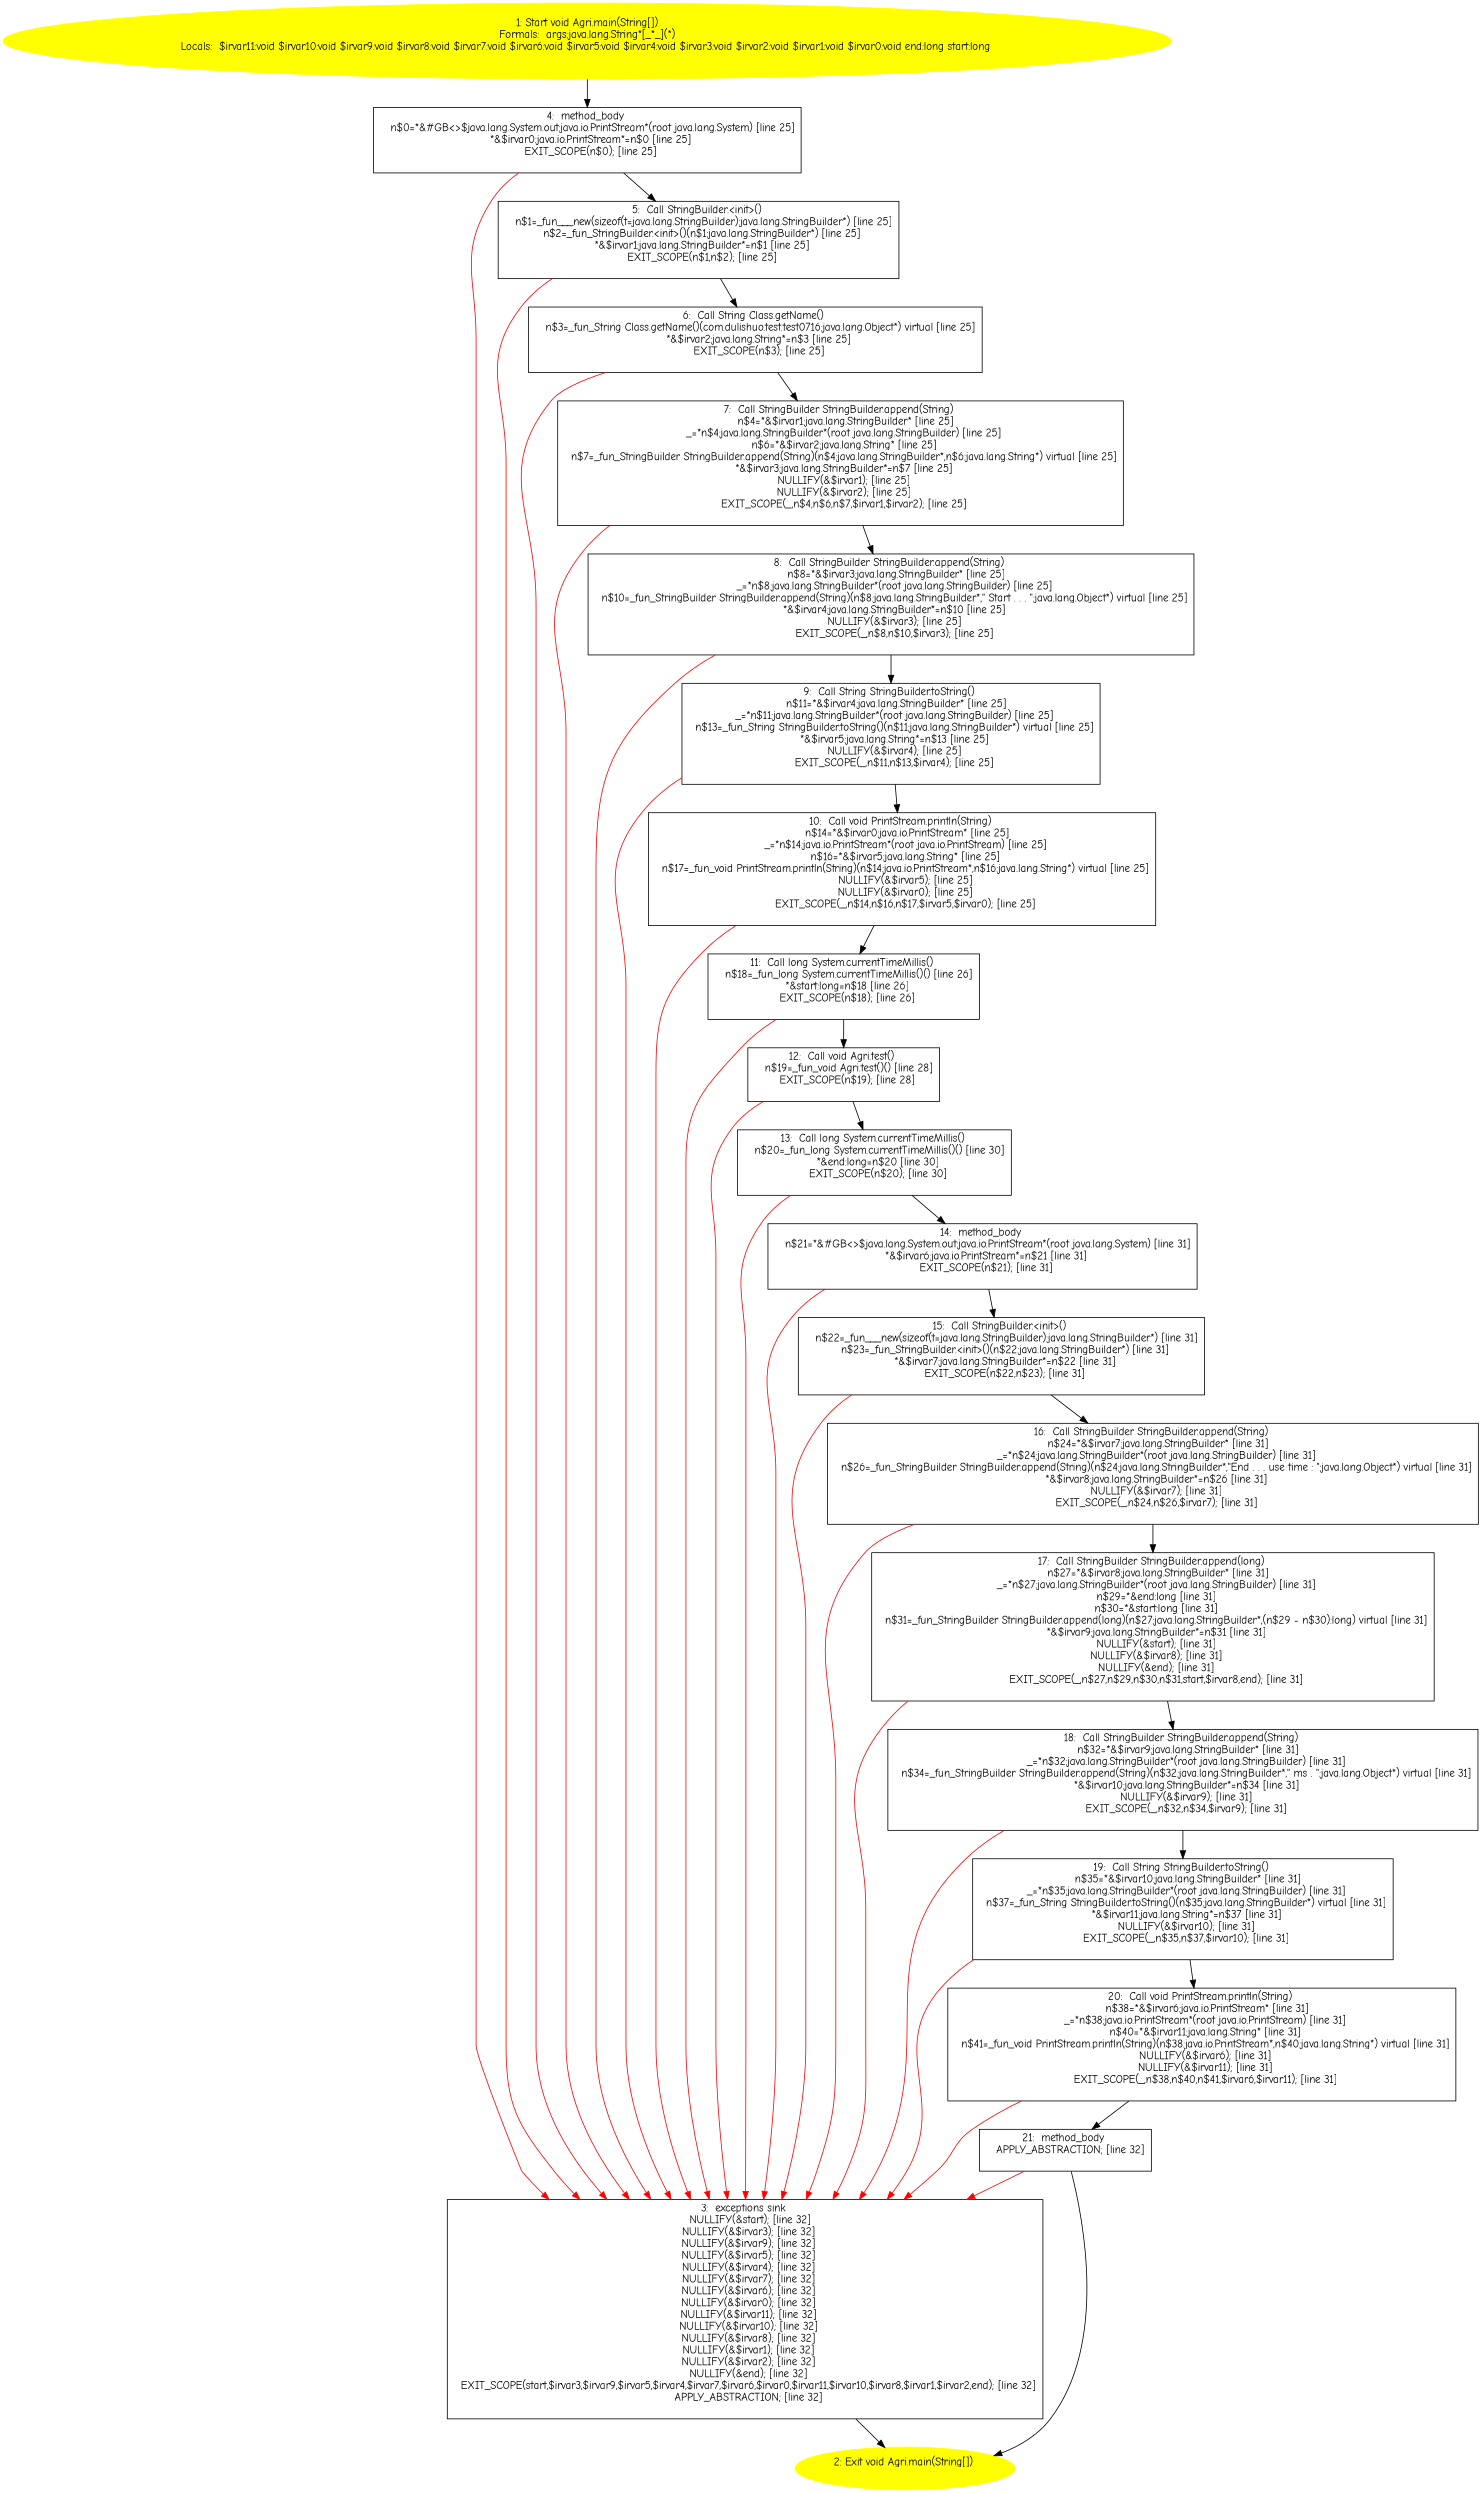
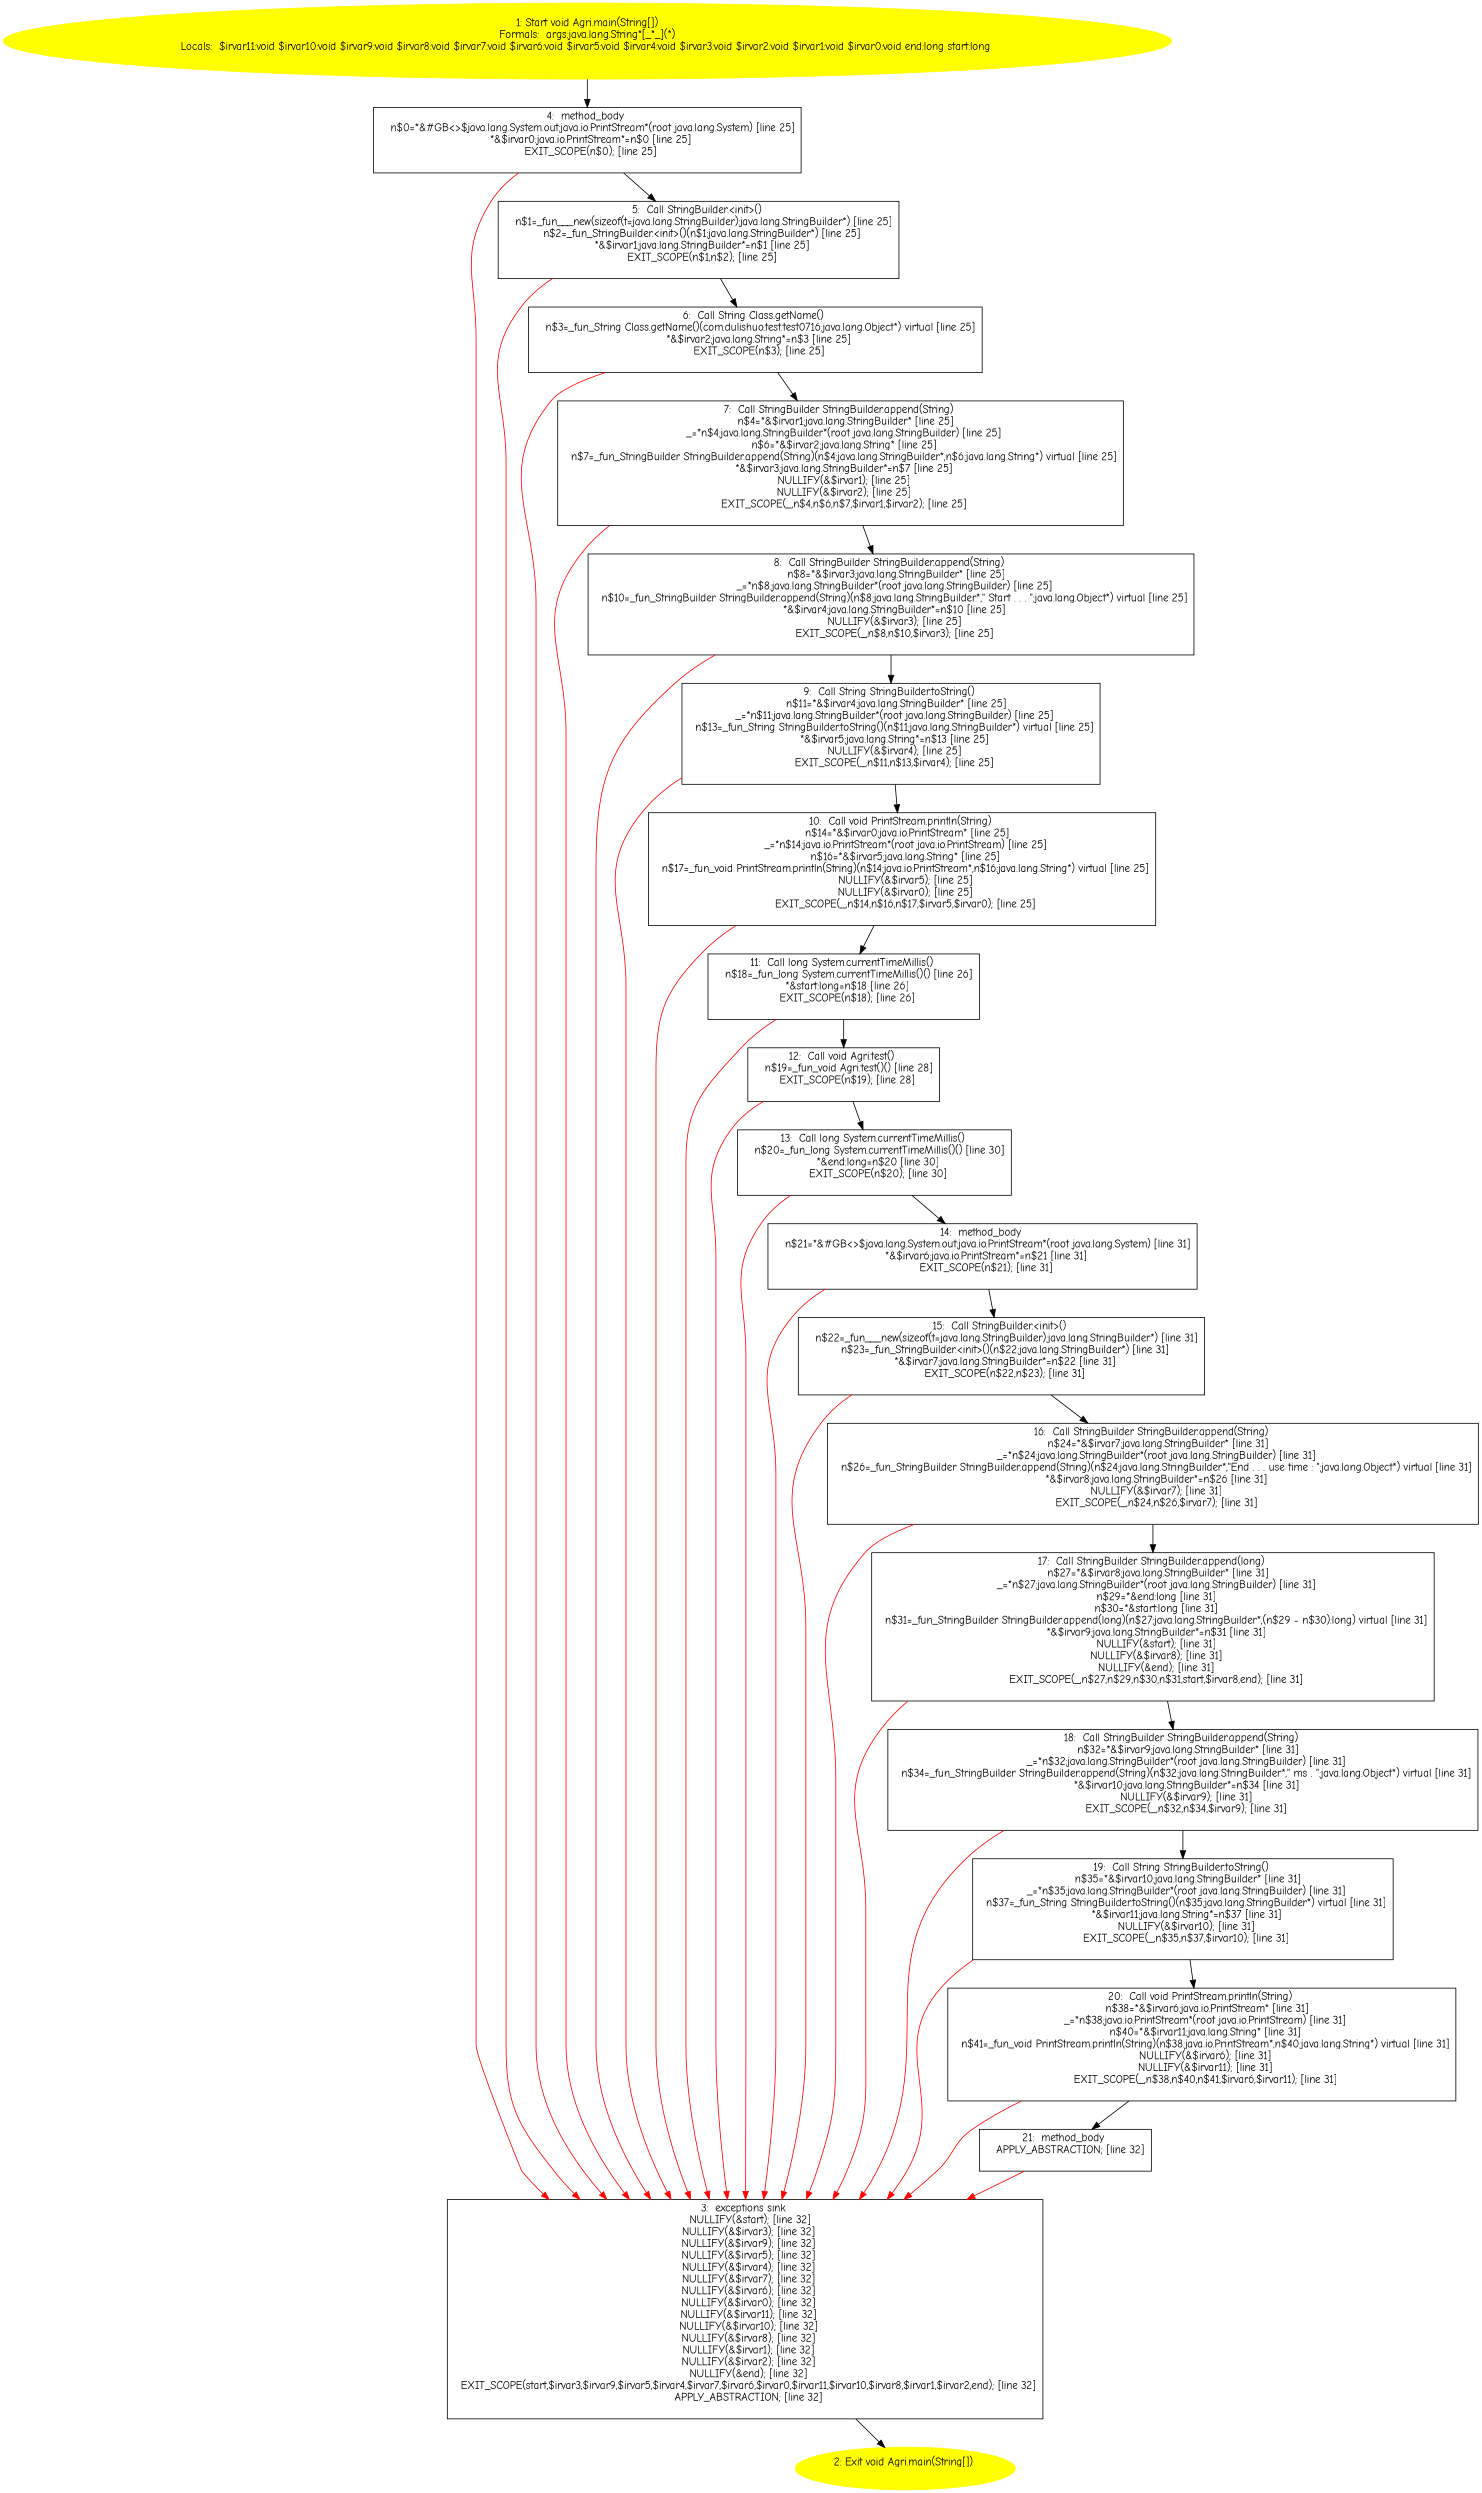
(1084, 2328) -> none
